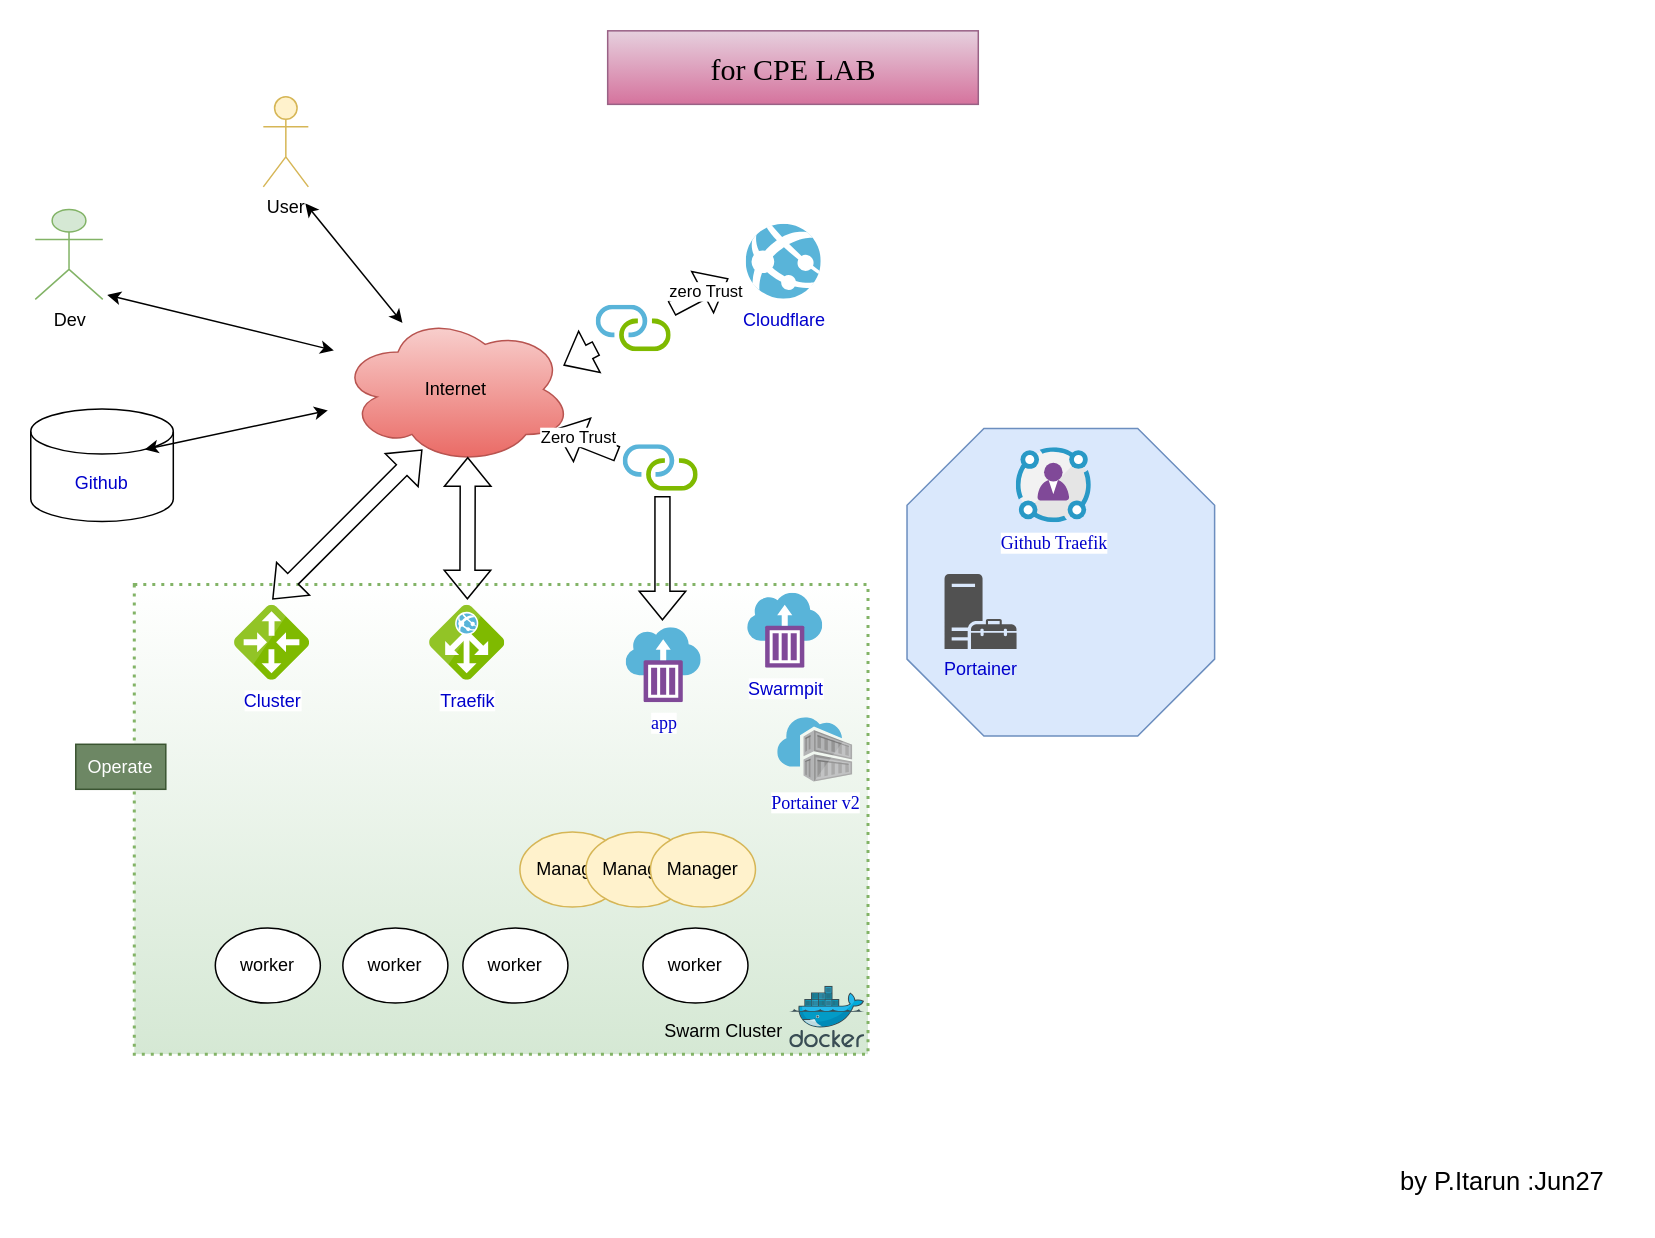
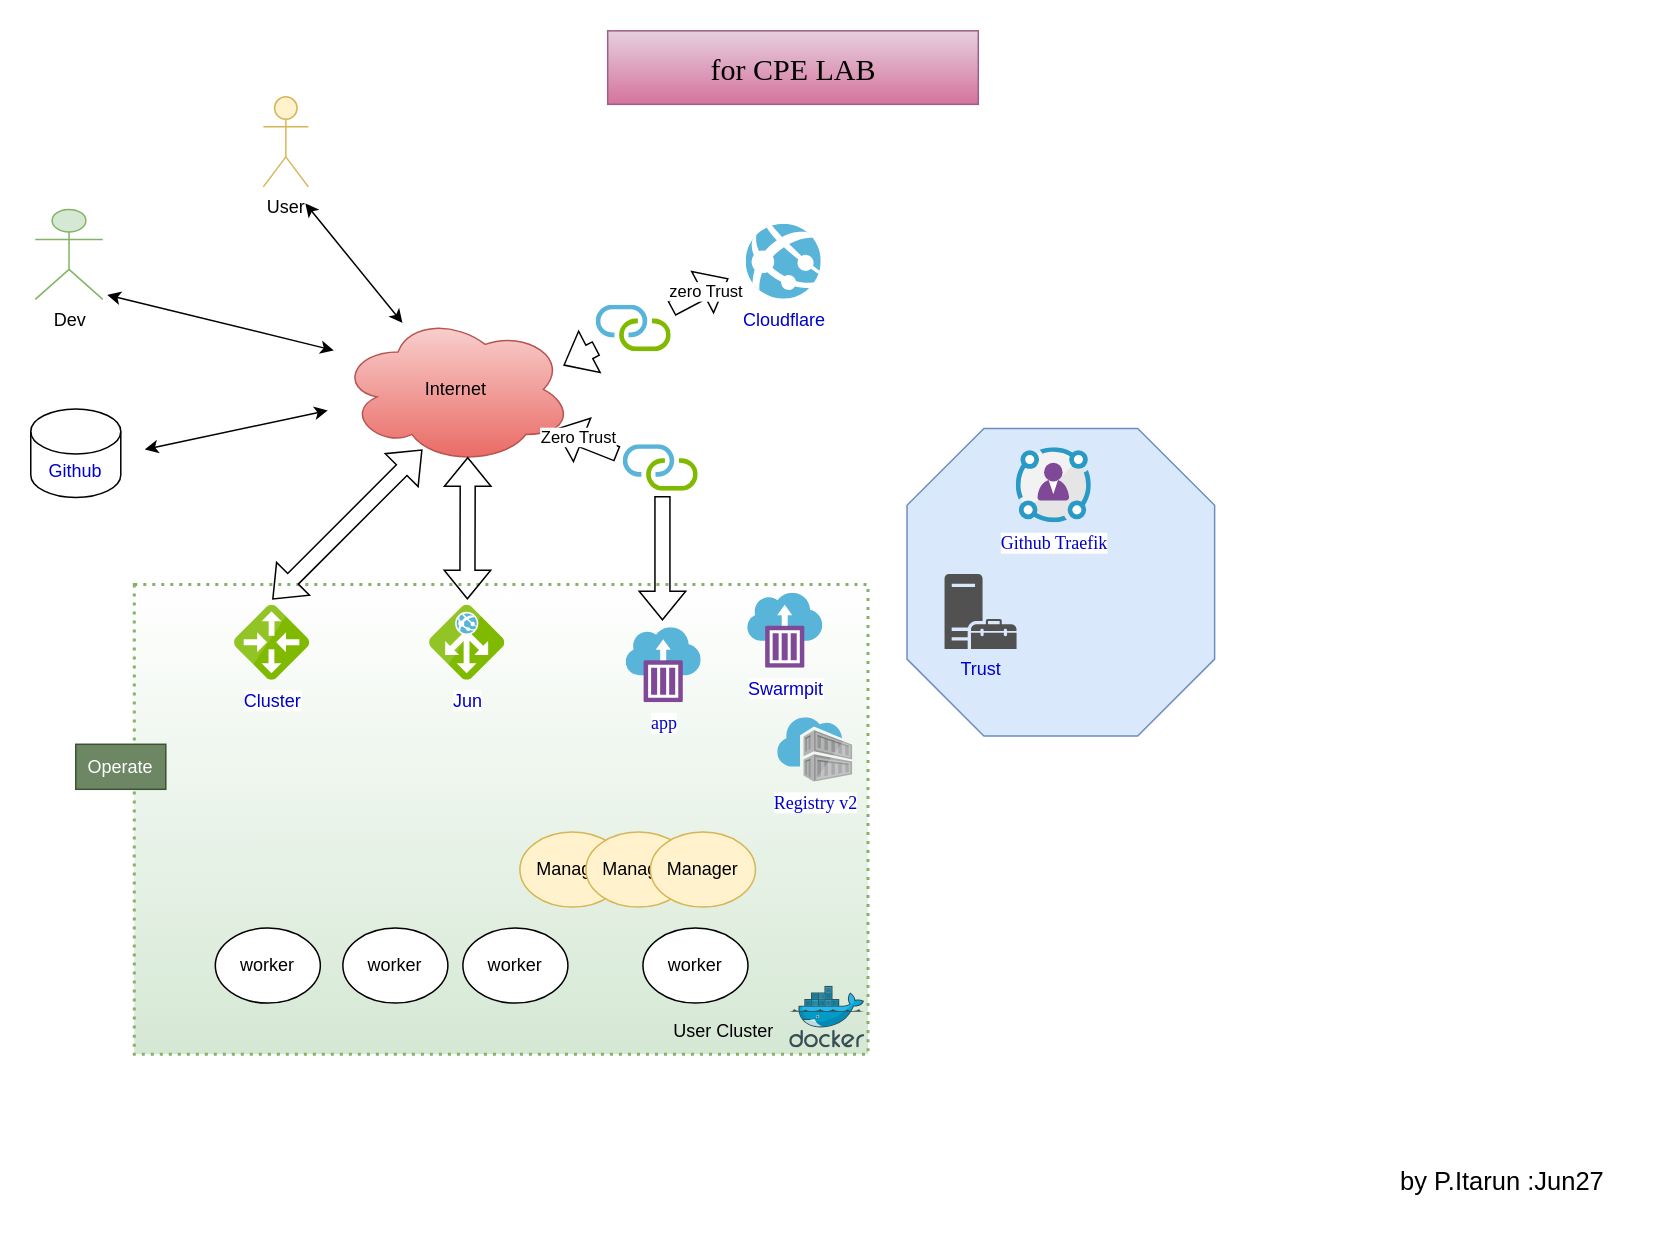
(102, 465) -> (76, 453)
(981, 670) -> (981, 670)
(468, 702) -> (468, 702)
(816, 804) -> (816, 804)
(724, 1031) -> (724, 1031)
